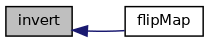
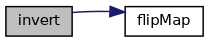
(106, 31) -> (91, 12)
